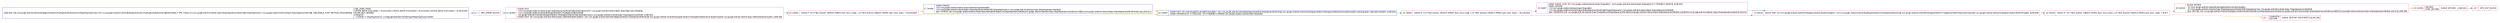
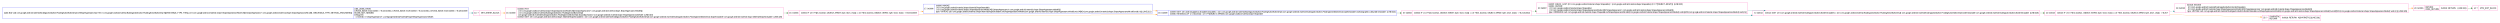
(502, 13) -> (502, 13)
